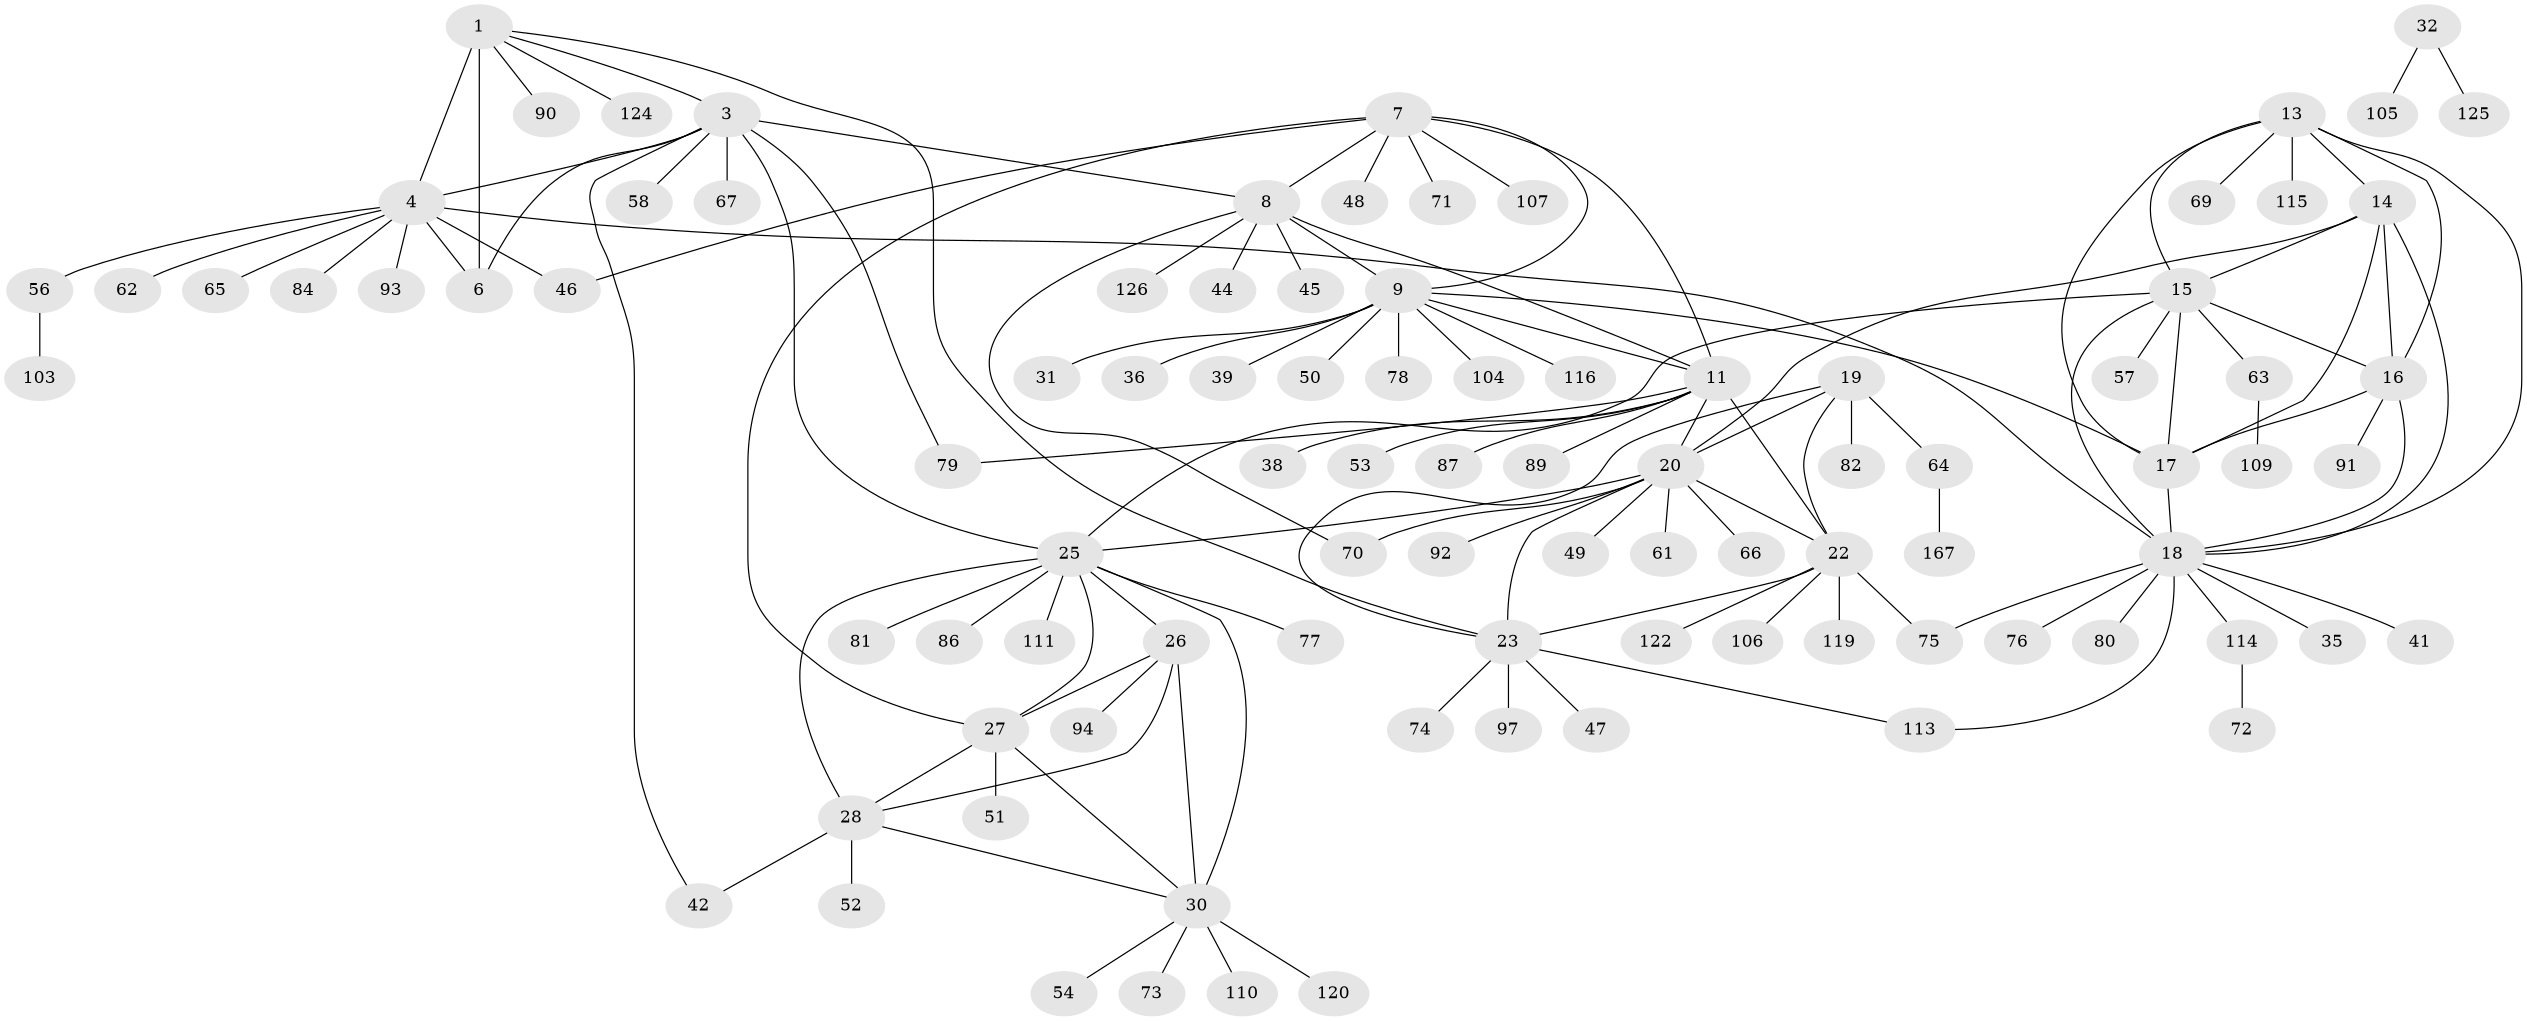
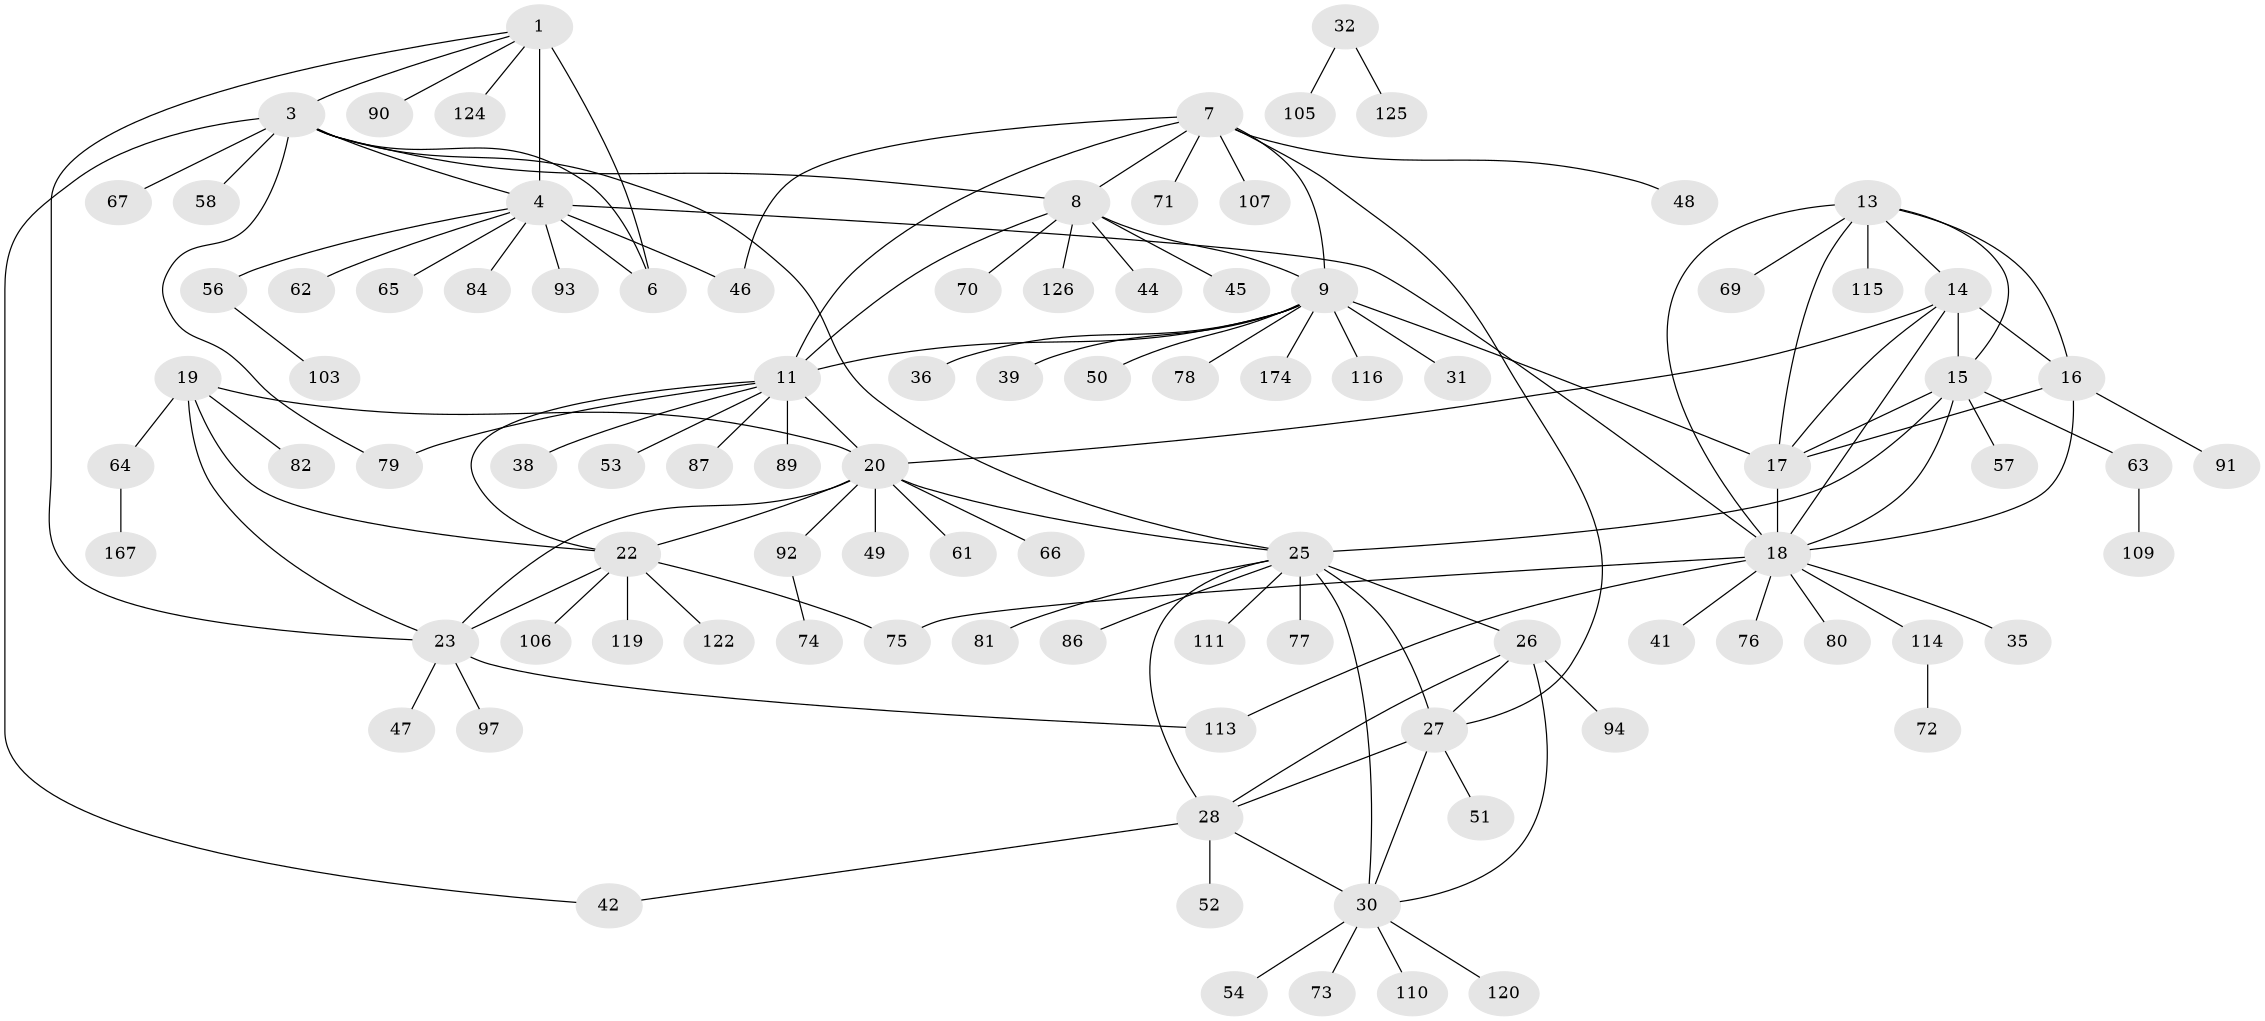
(2288, 335) -> none
(1489, 378) -> (1276, 378)
(1491, 512) -> none
(1465, 686) -> (797, 593)
